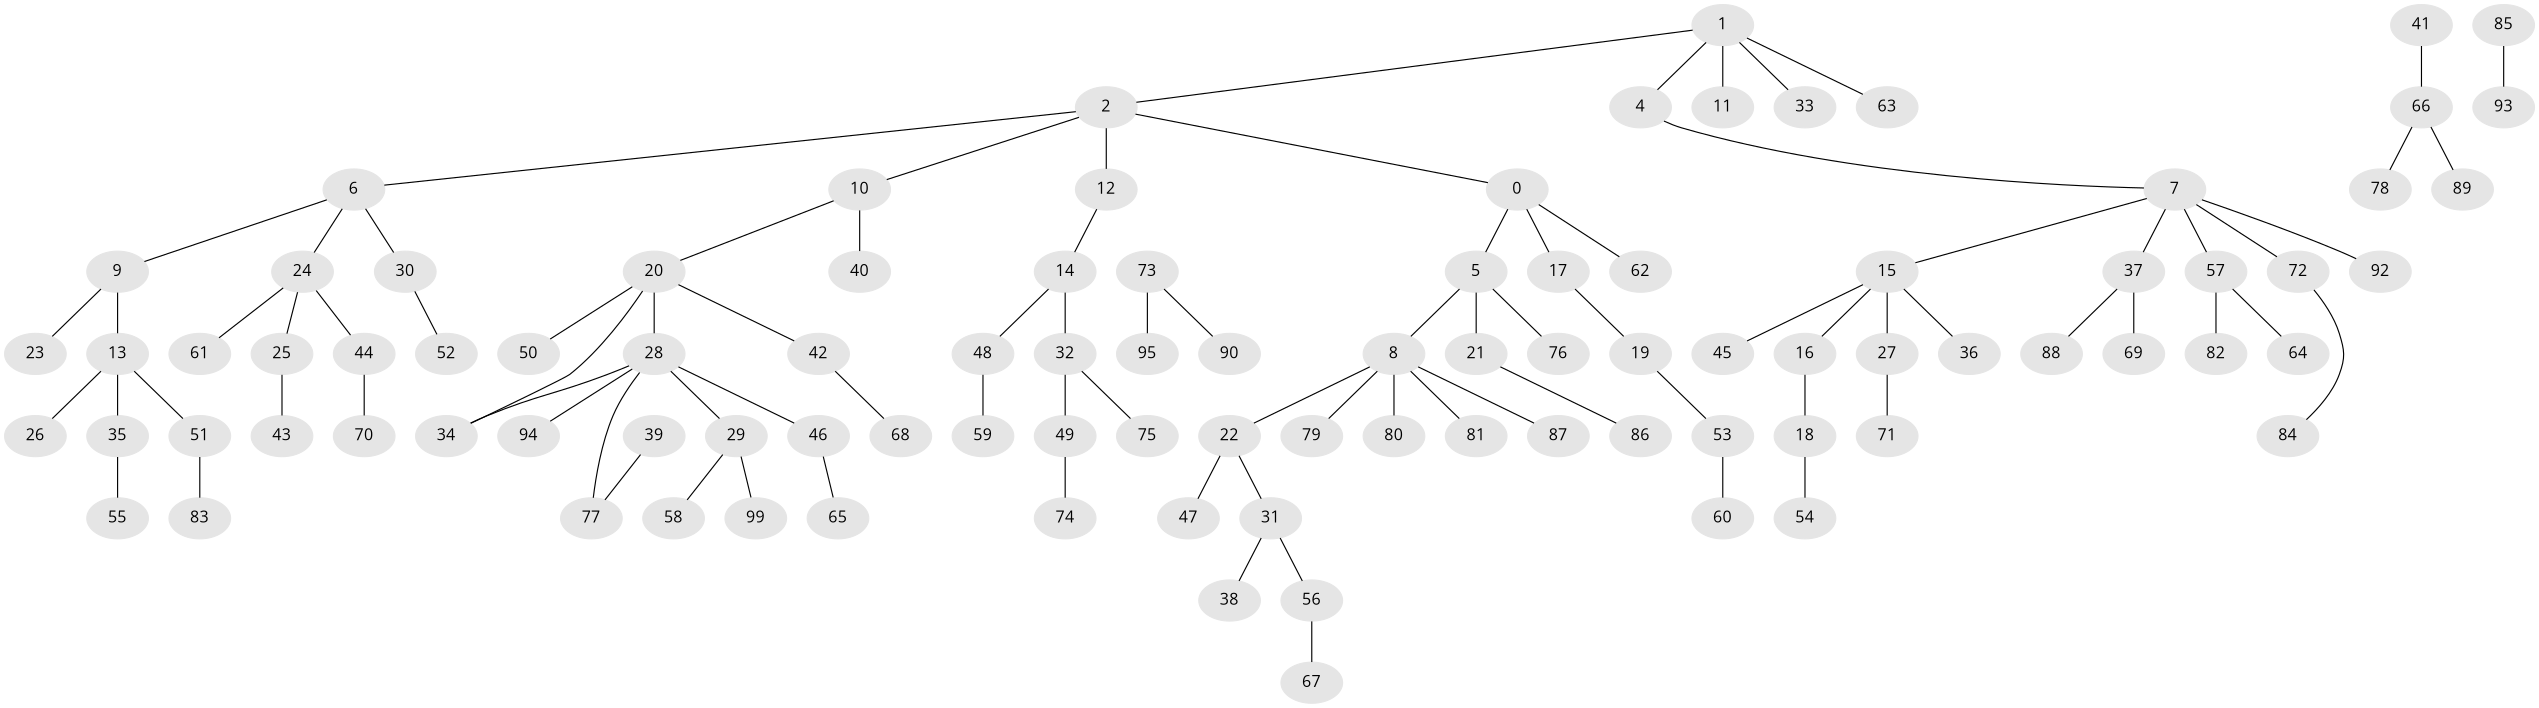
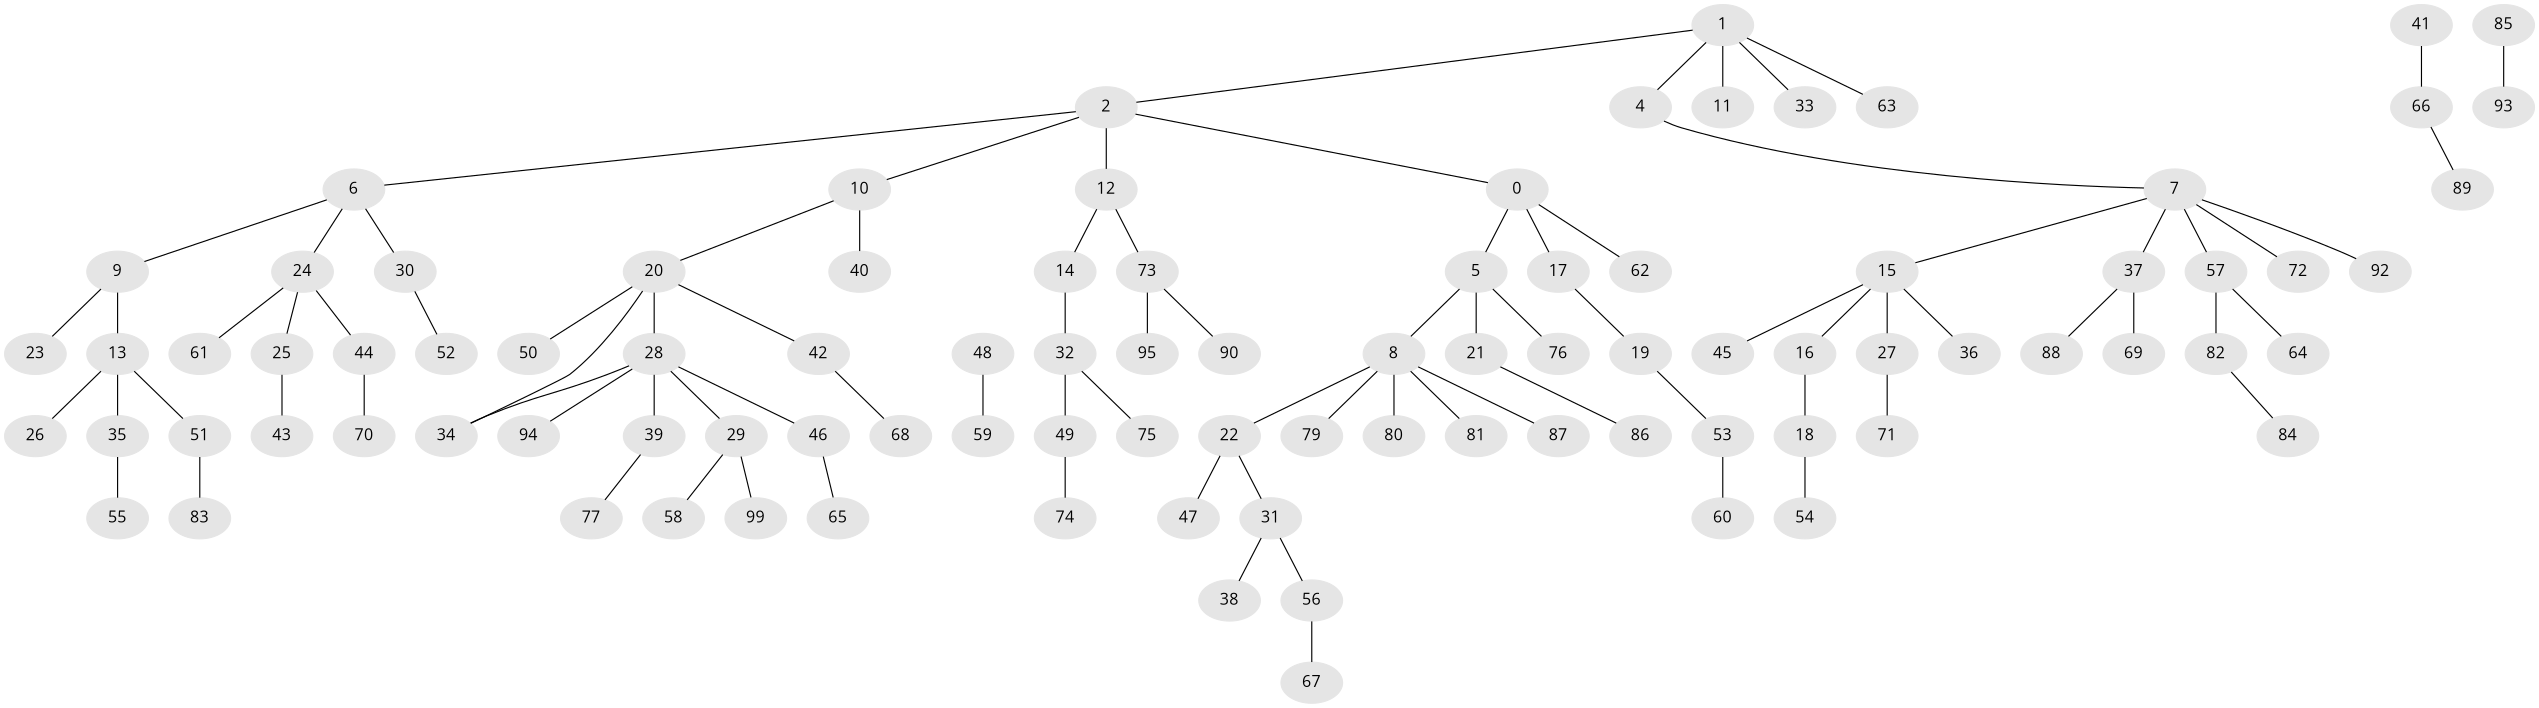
(2380, 190) -> none
none -> (1127, 231)
(1024, 313) -> none
(2344, 357) -> (2252, 395)
(607, 432) -> (654, 395)
